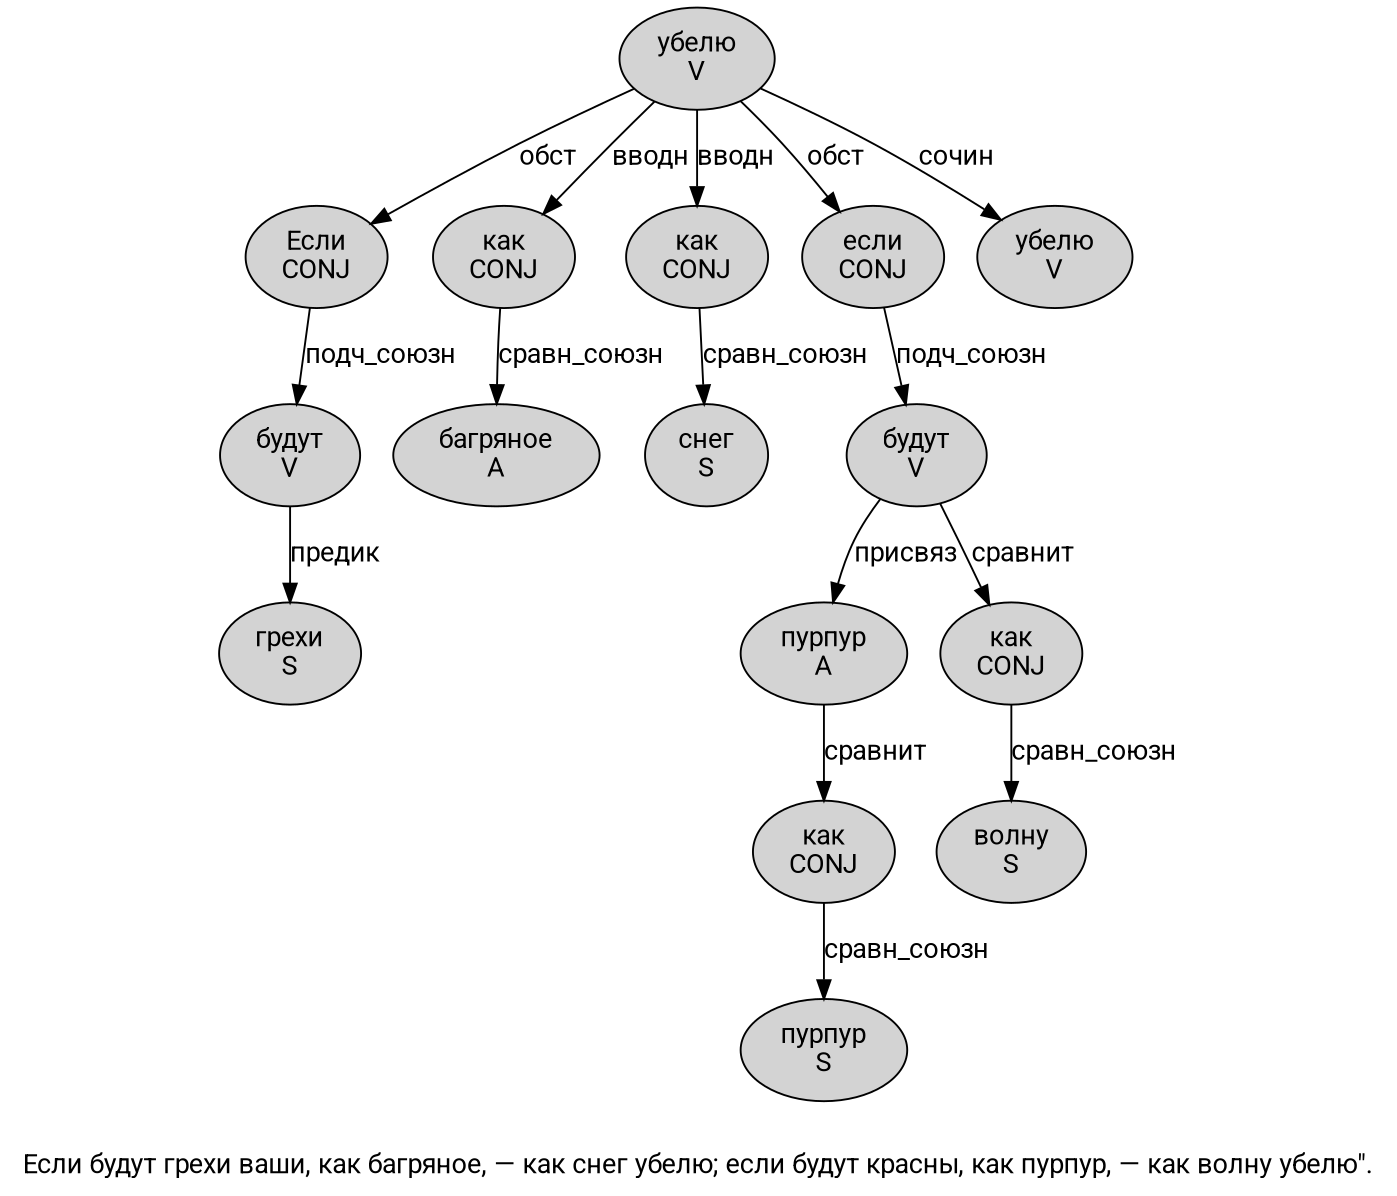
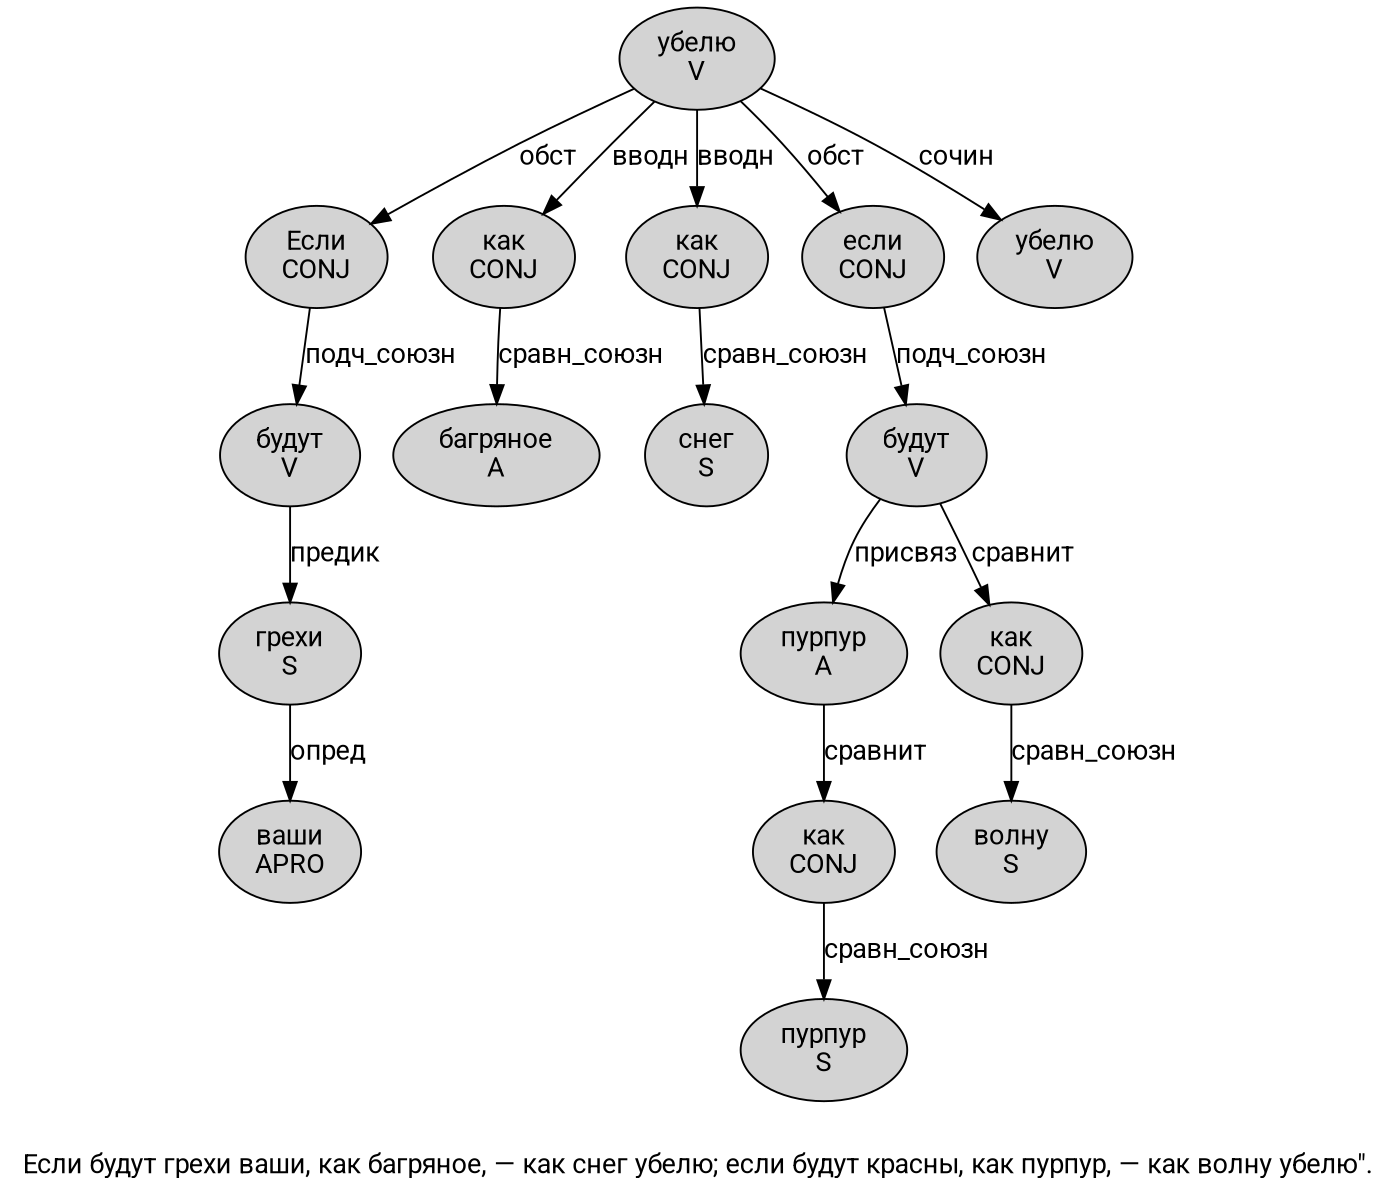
none -> (290, 852)
